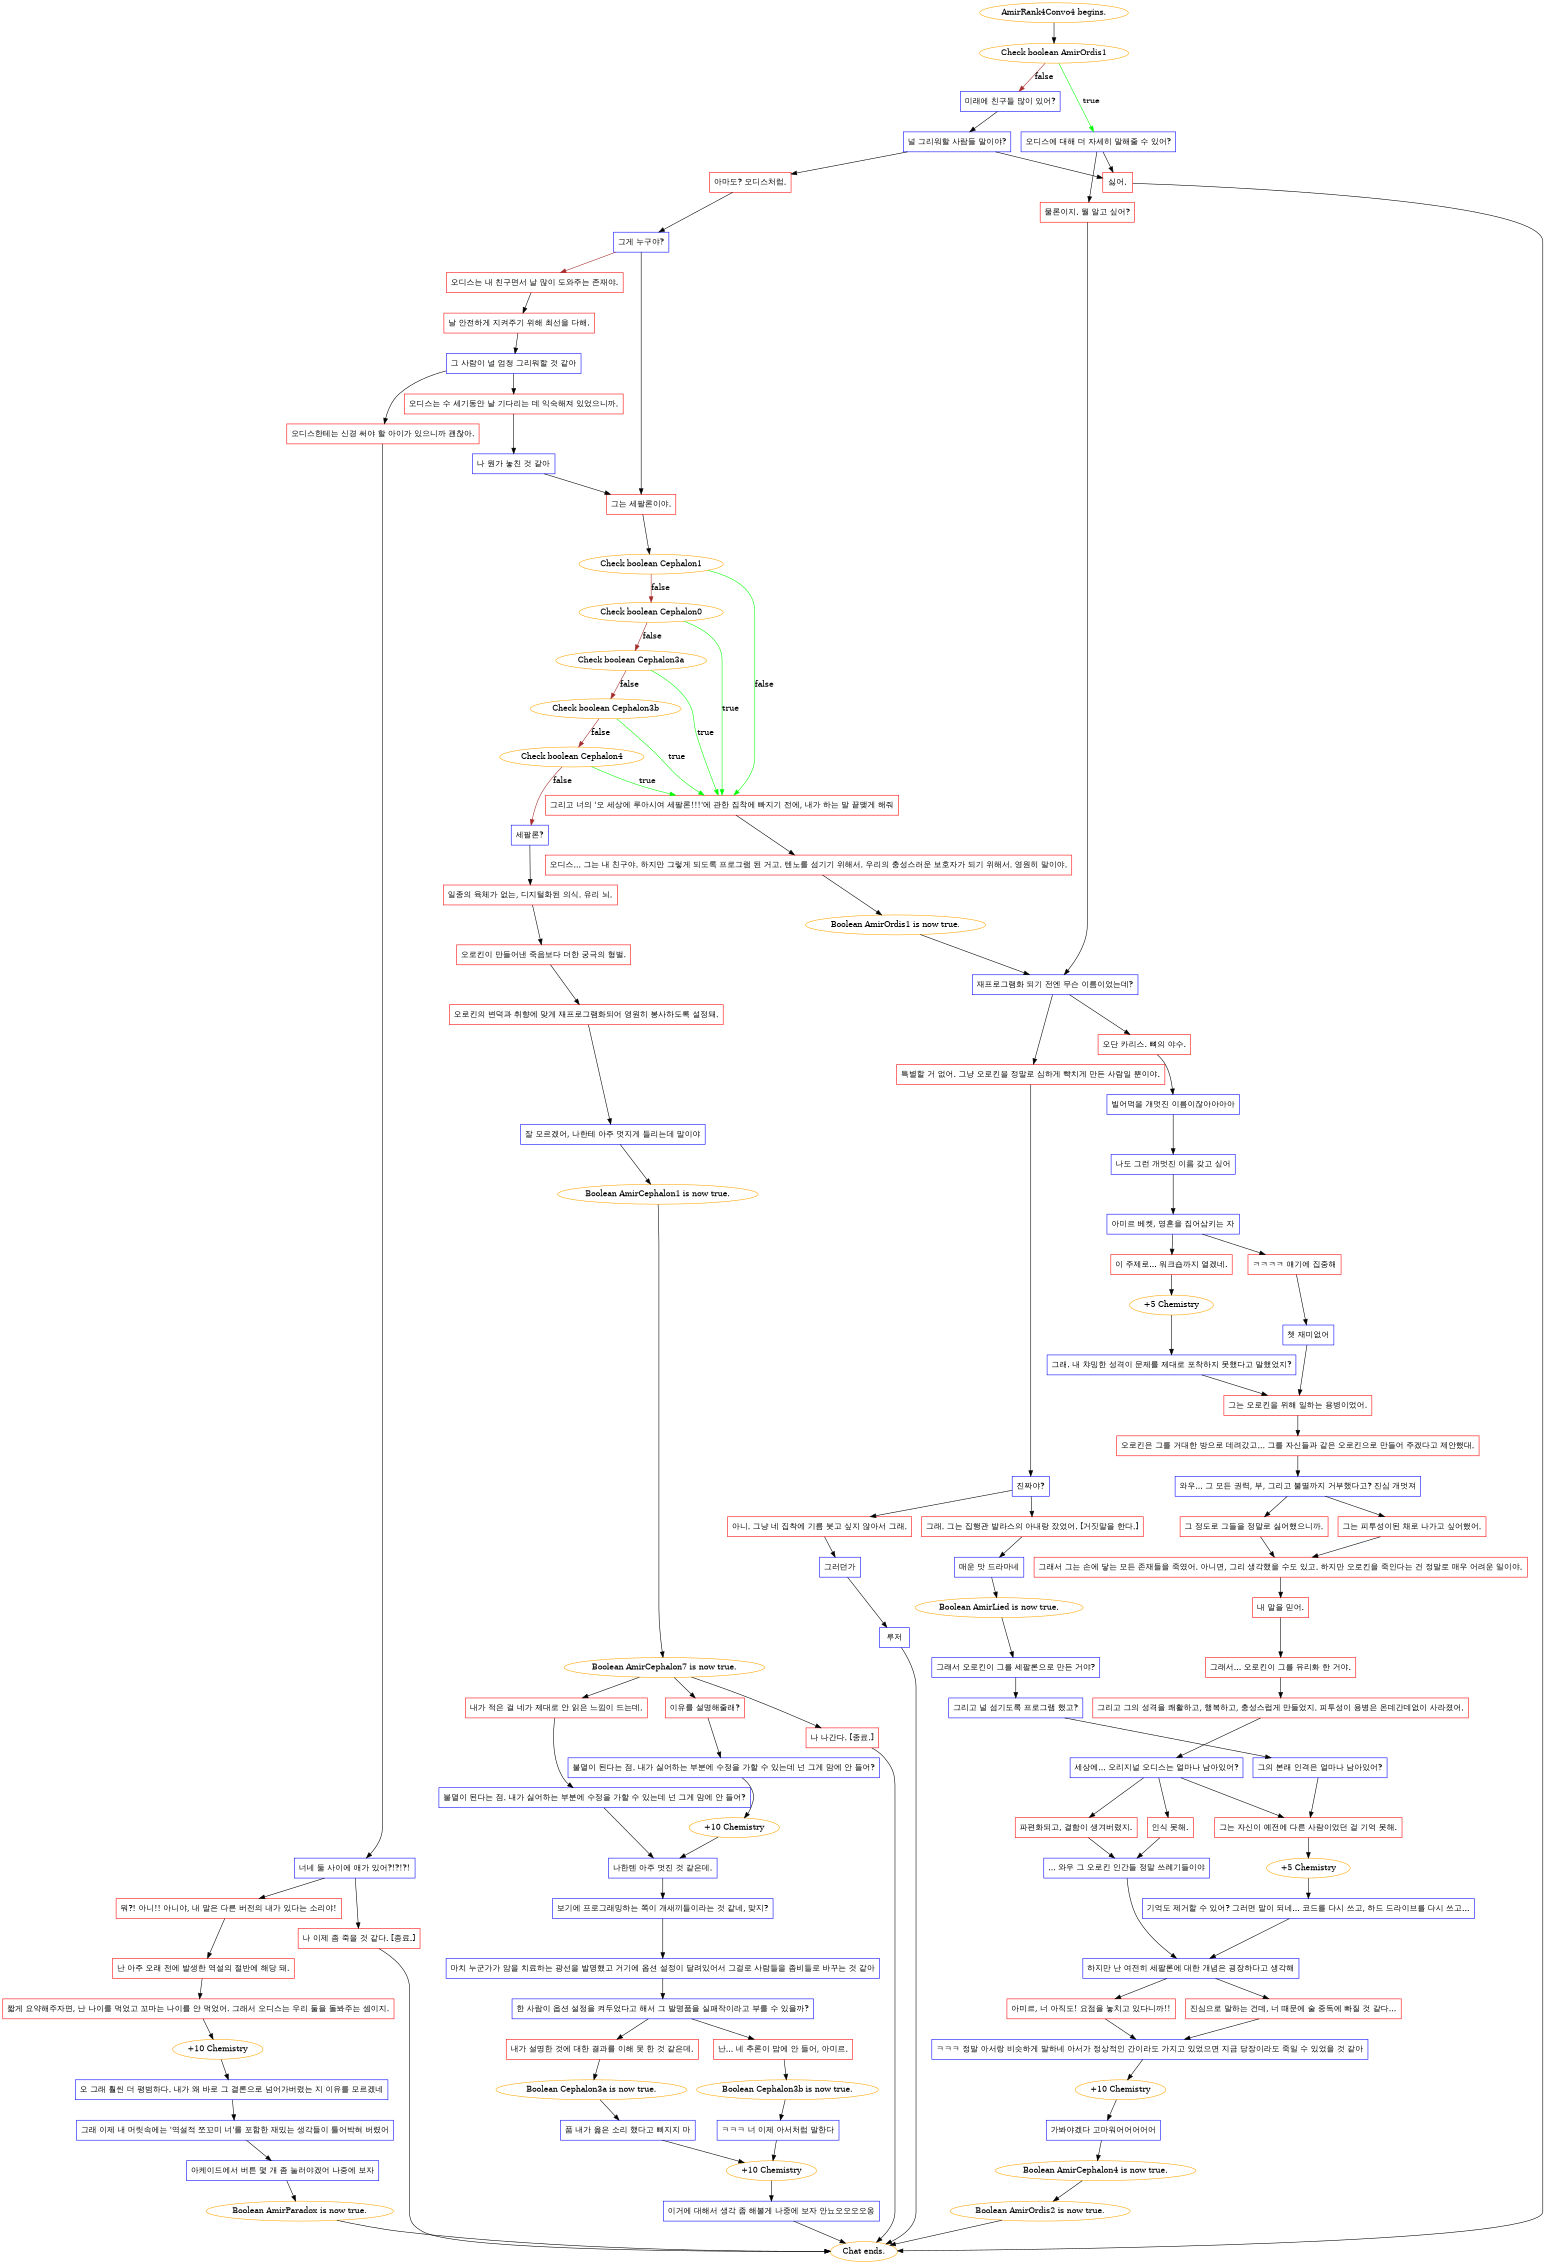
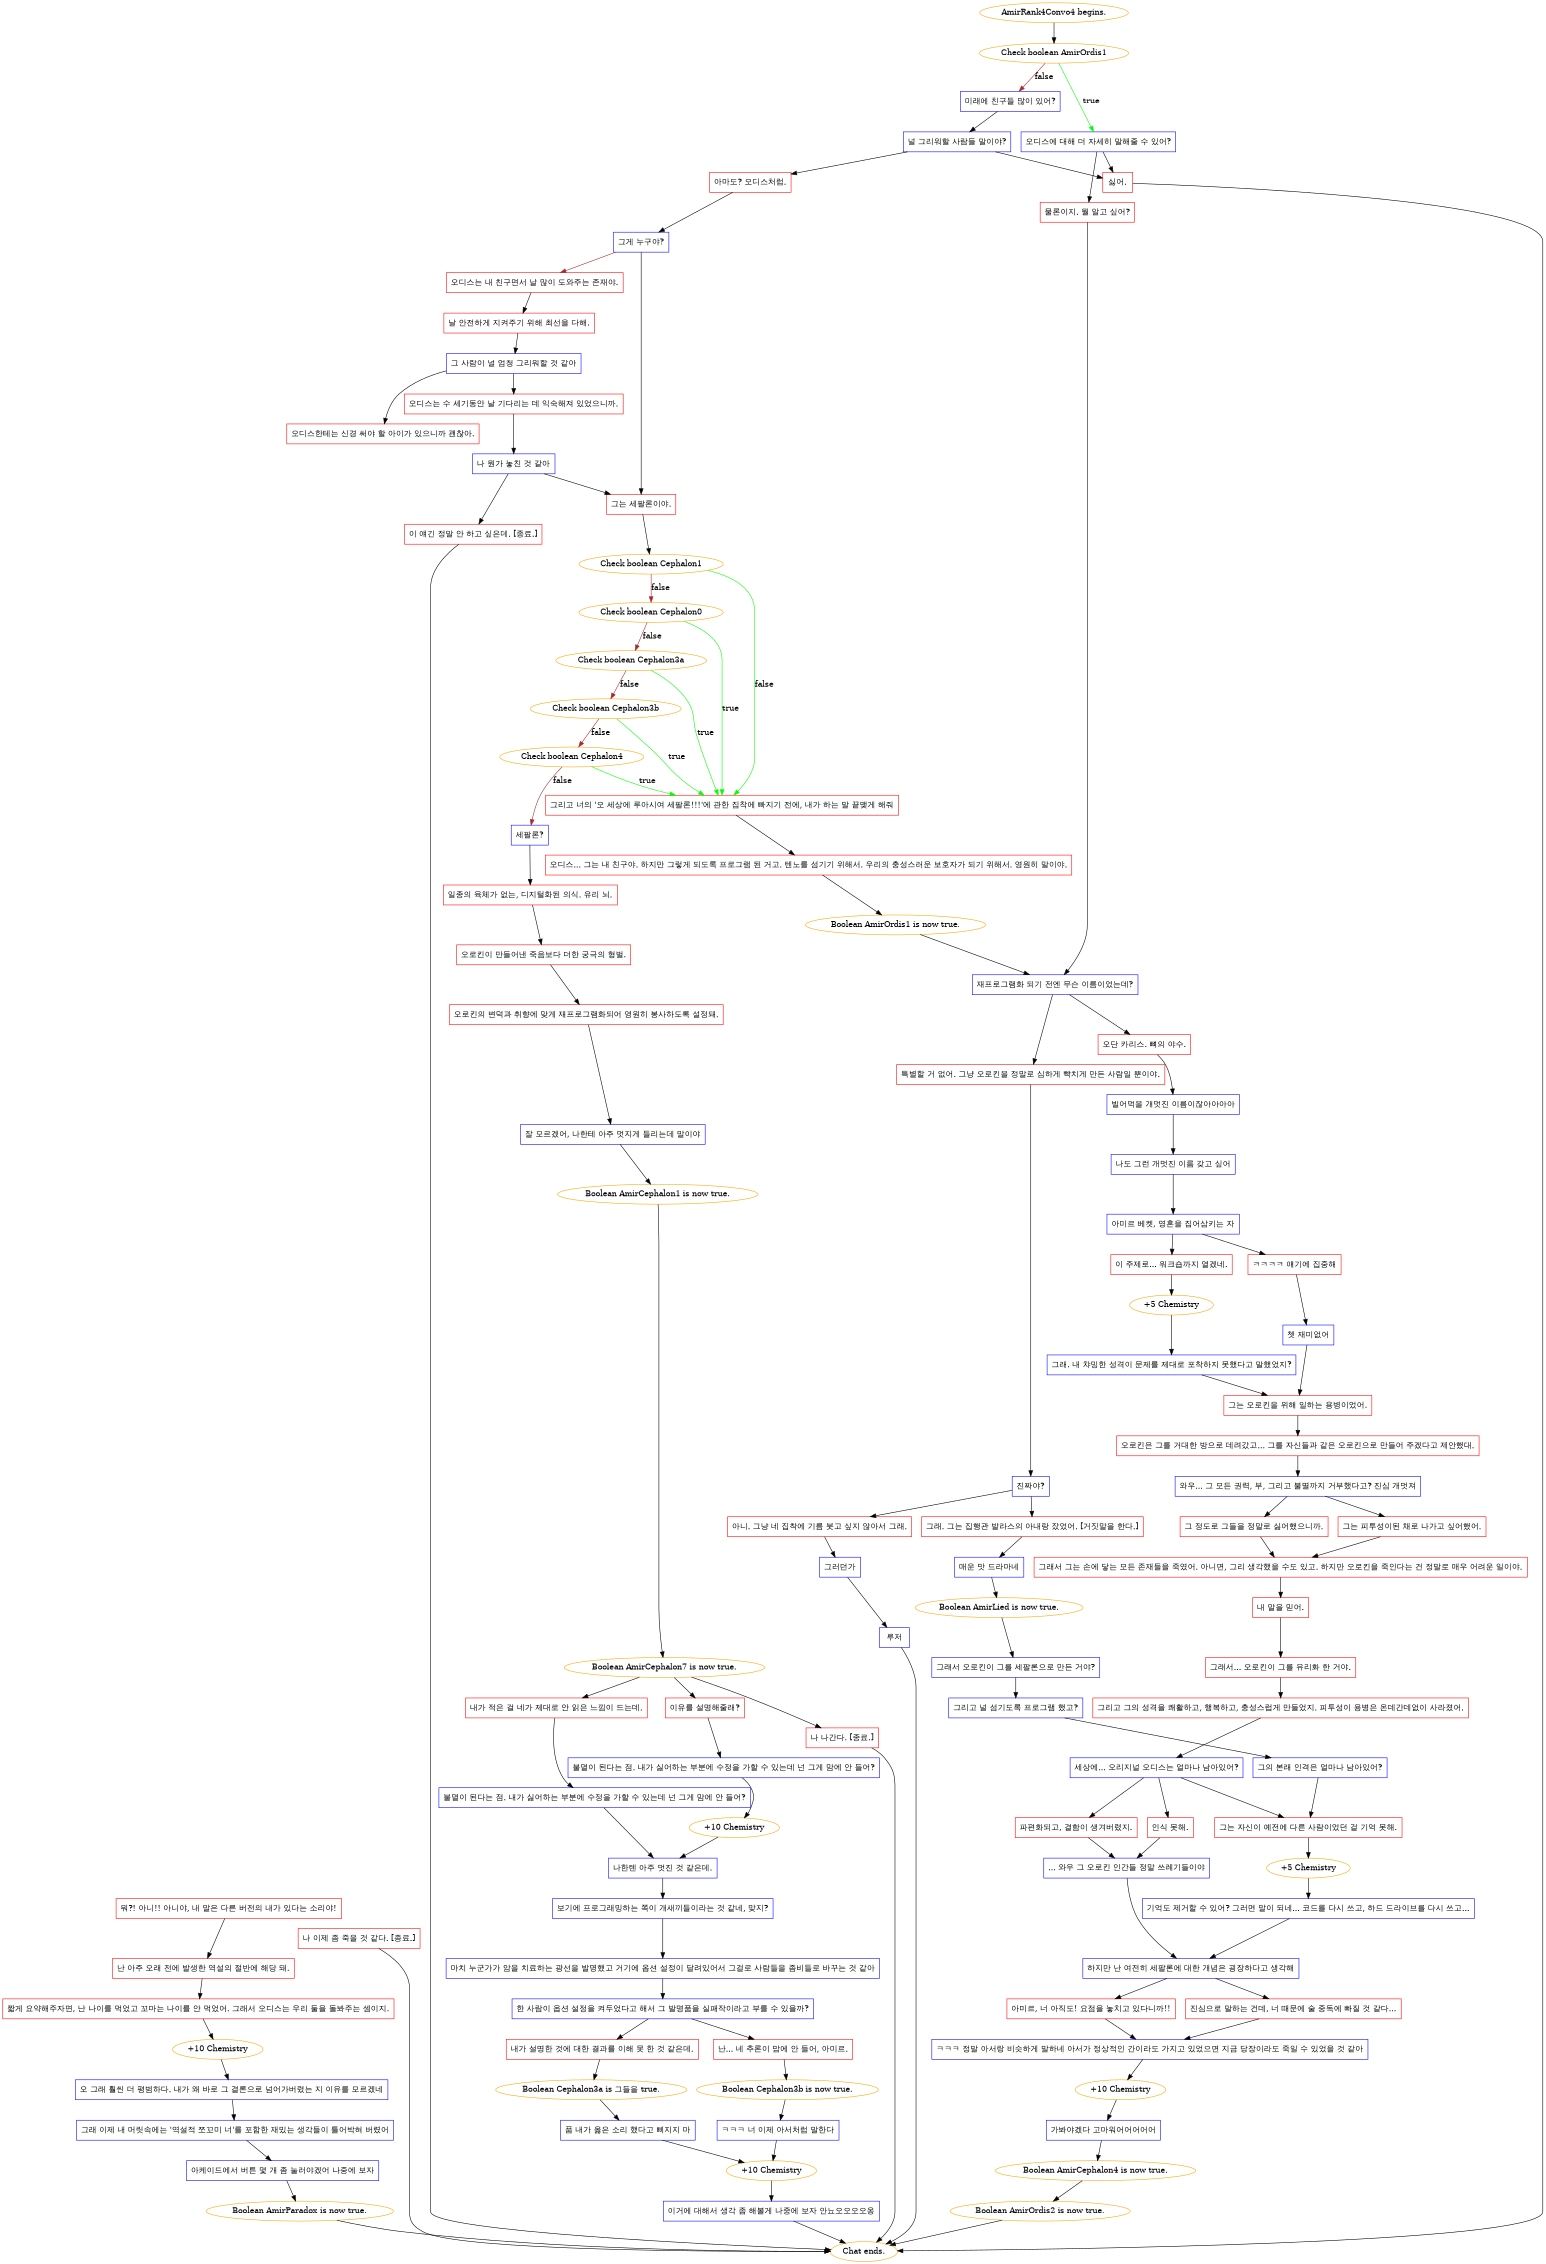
none -> (473, 534)
(355, 1868) -> none
(591, 2090) -> (591, 2090)
